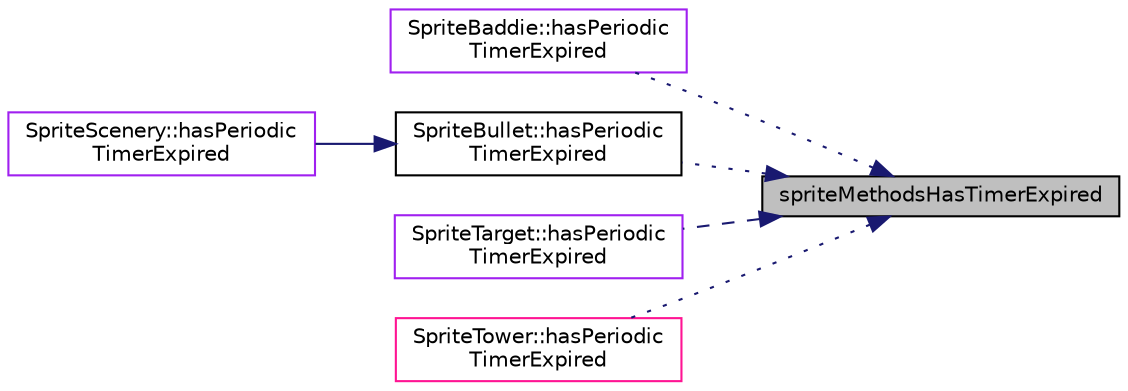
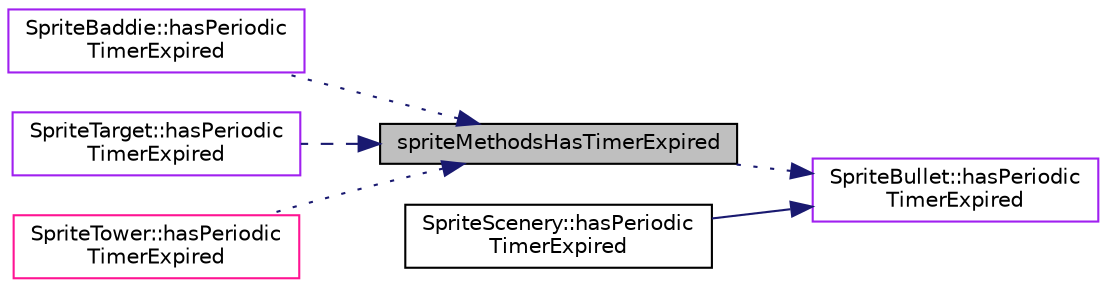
(162, 144) -> (559, 236)
(539, 144) -> (955, 190)
(724, 168) -> (761, 167)
